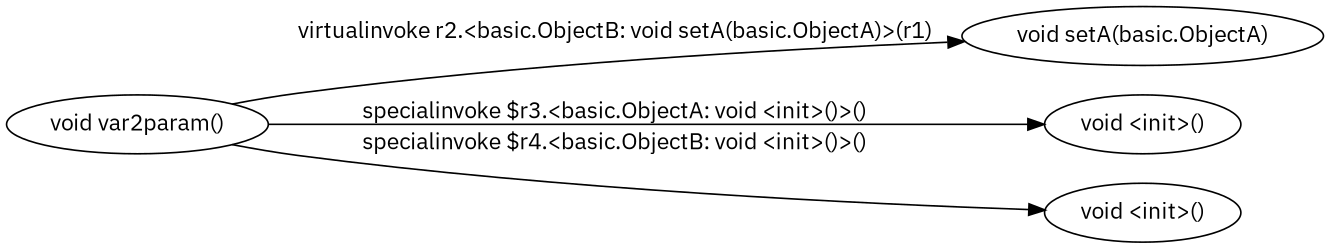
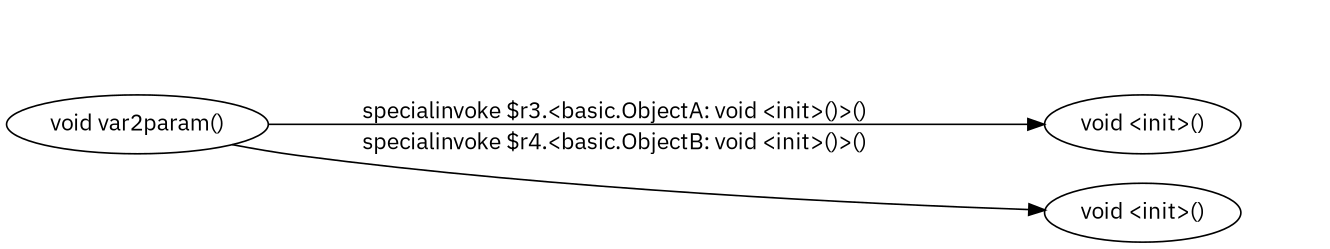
(1143, 36) -> none
